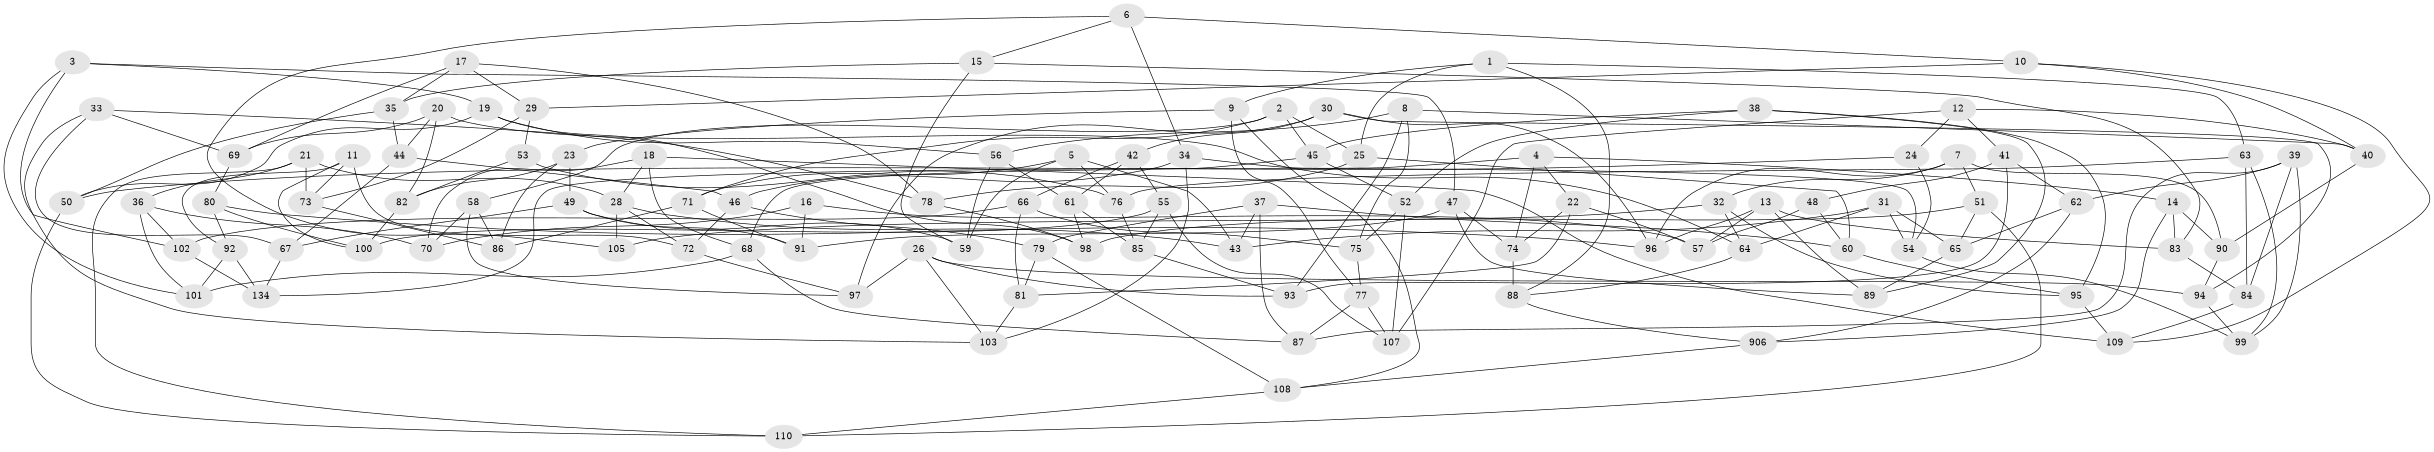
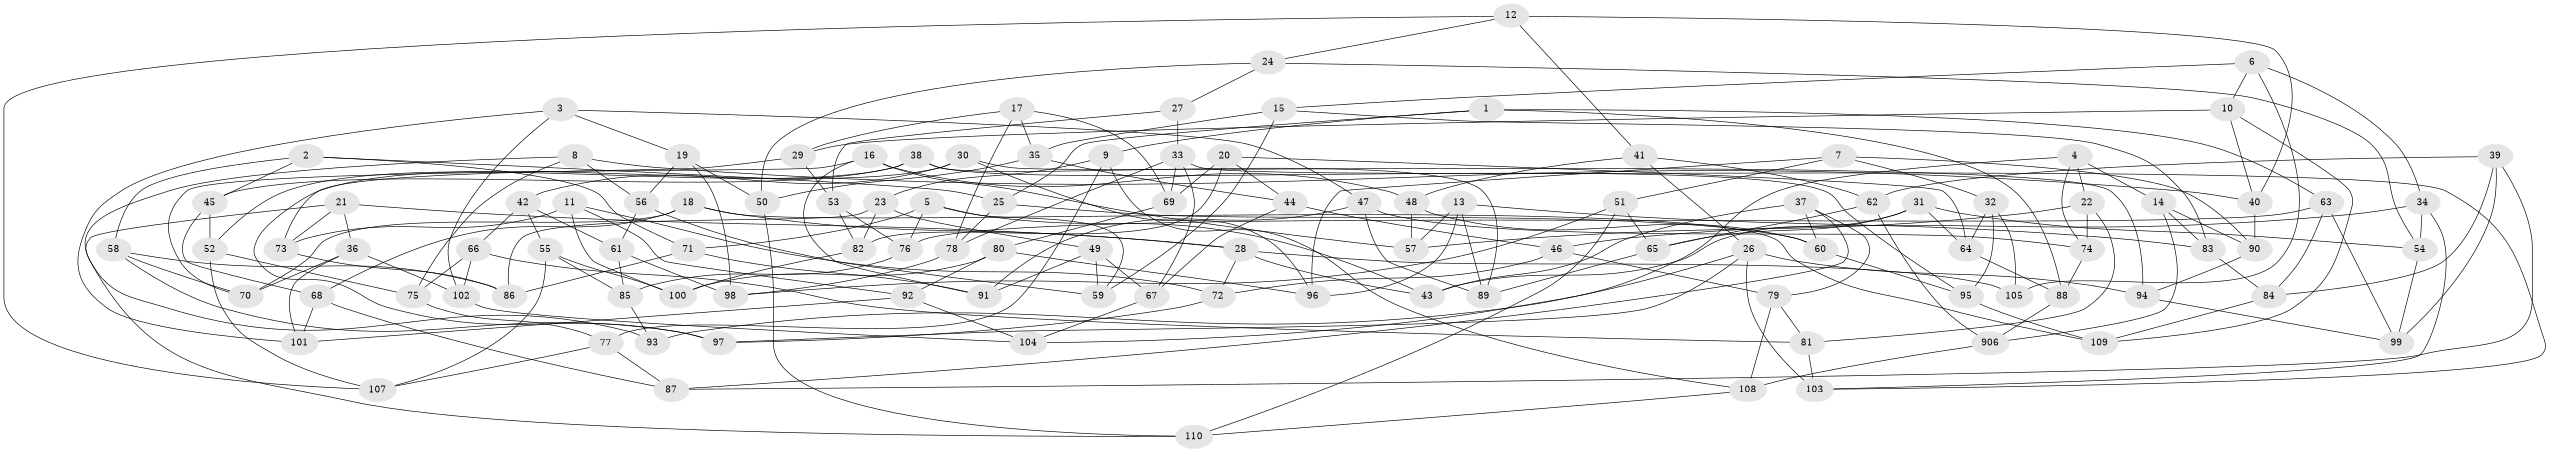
none -> (1178, 109)
none -> (1141, 180)
(1694, 283) -> (1694, 203)
(261, 296) -> (1028, 343)
